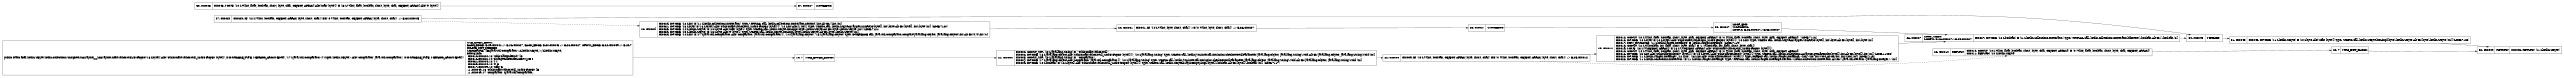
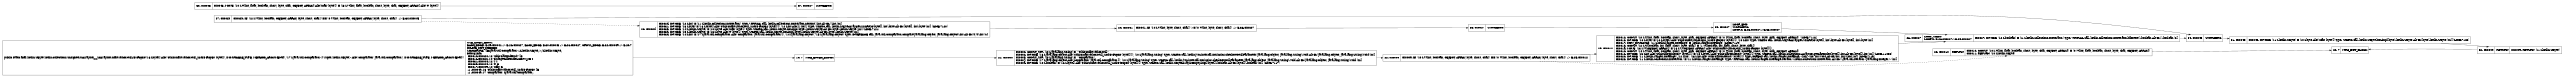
(2213, 38) -> (2213, 38)
(2536, 50) -> (2536, 50)
(2422, 51) -> (2424, 49)
